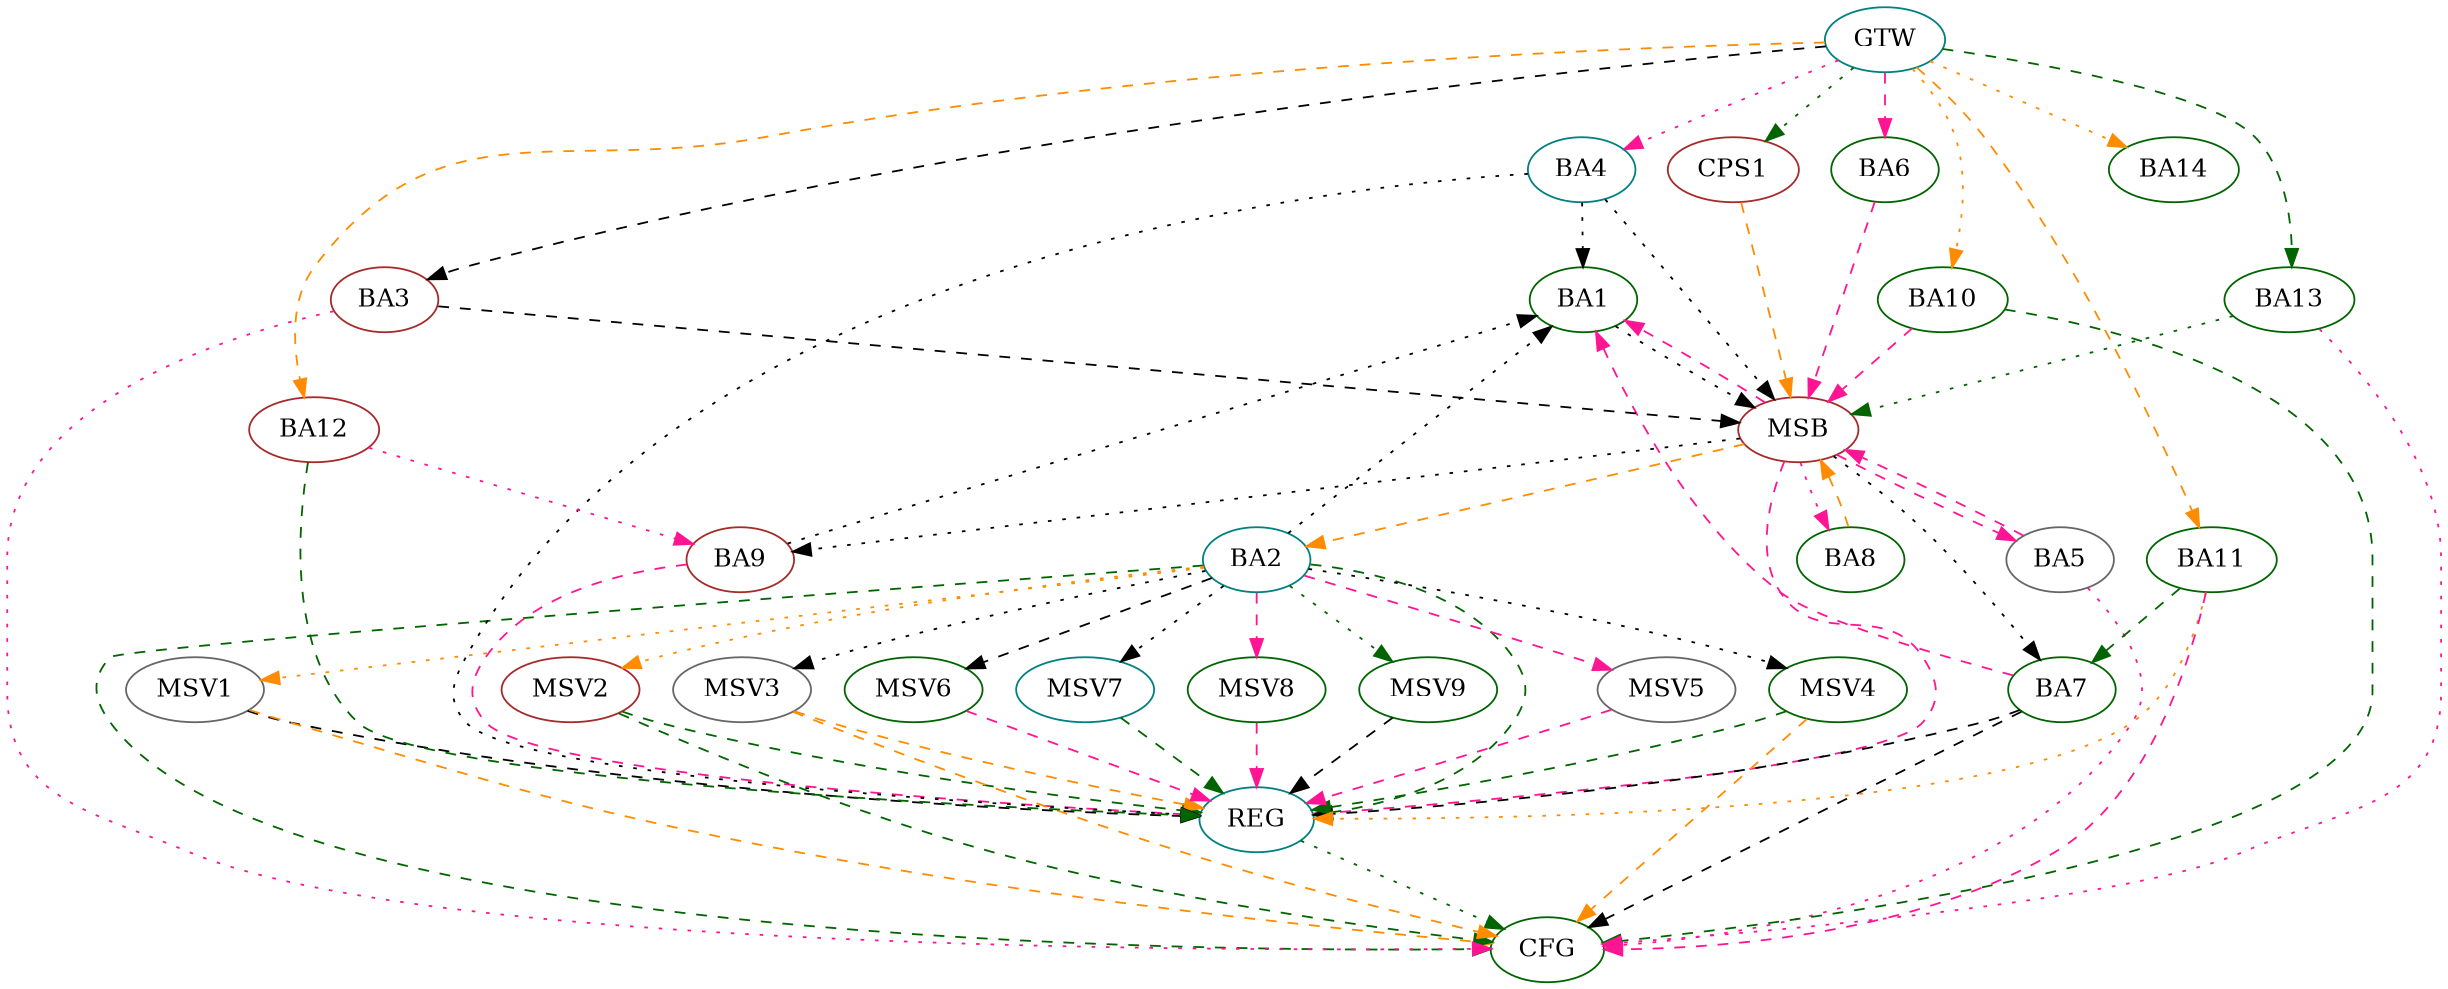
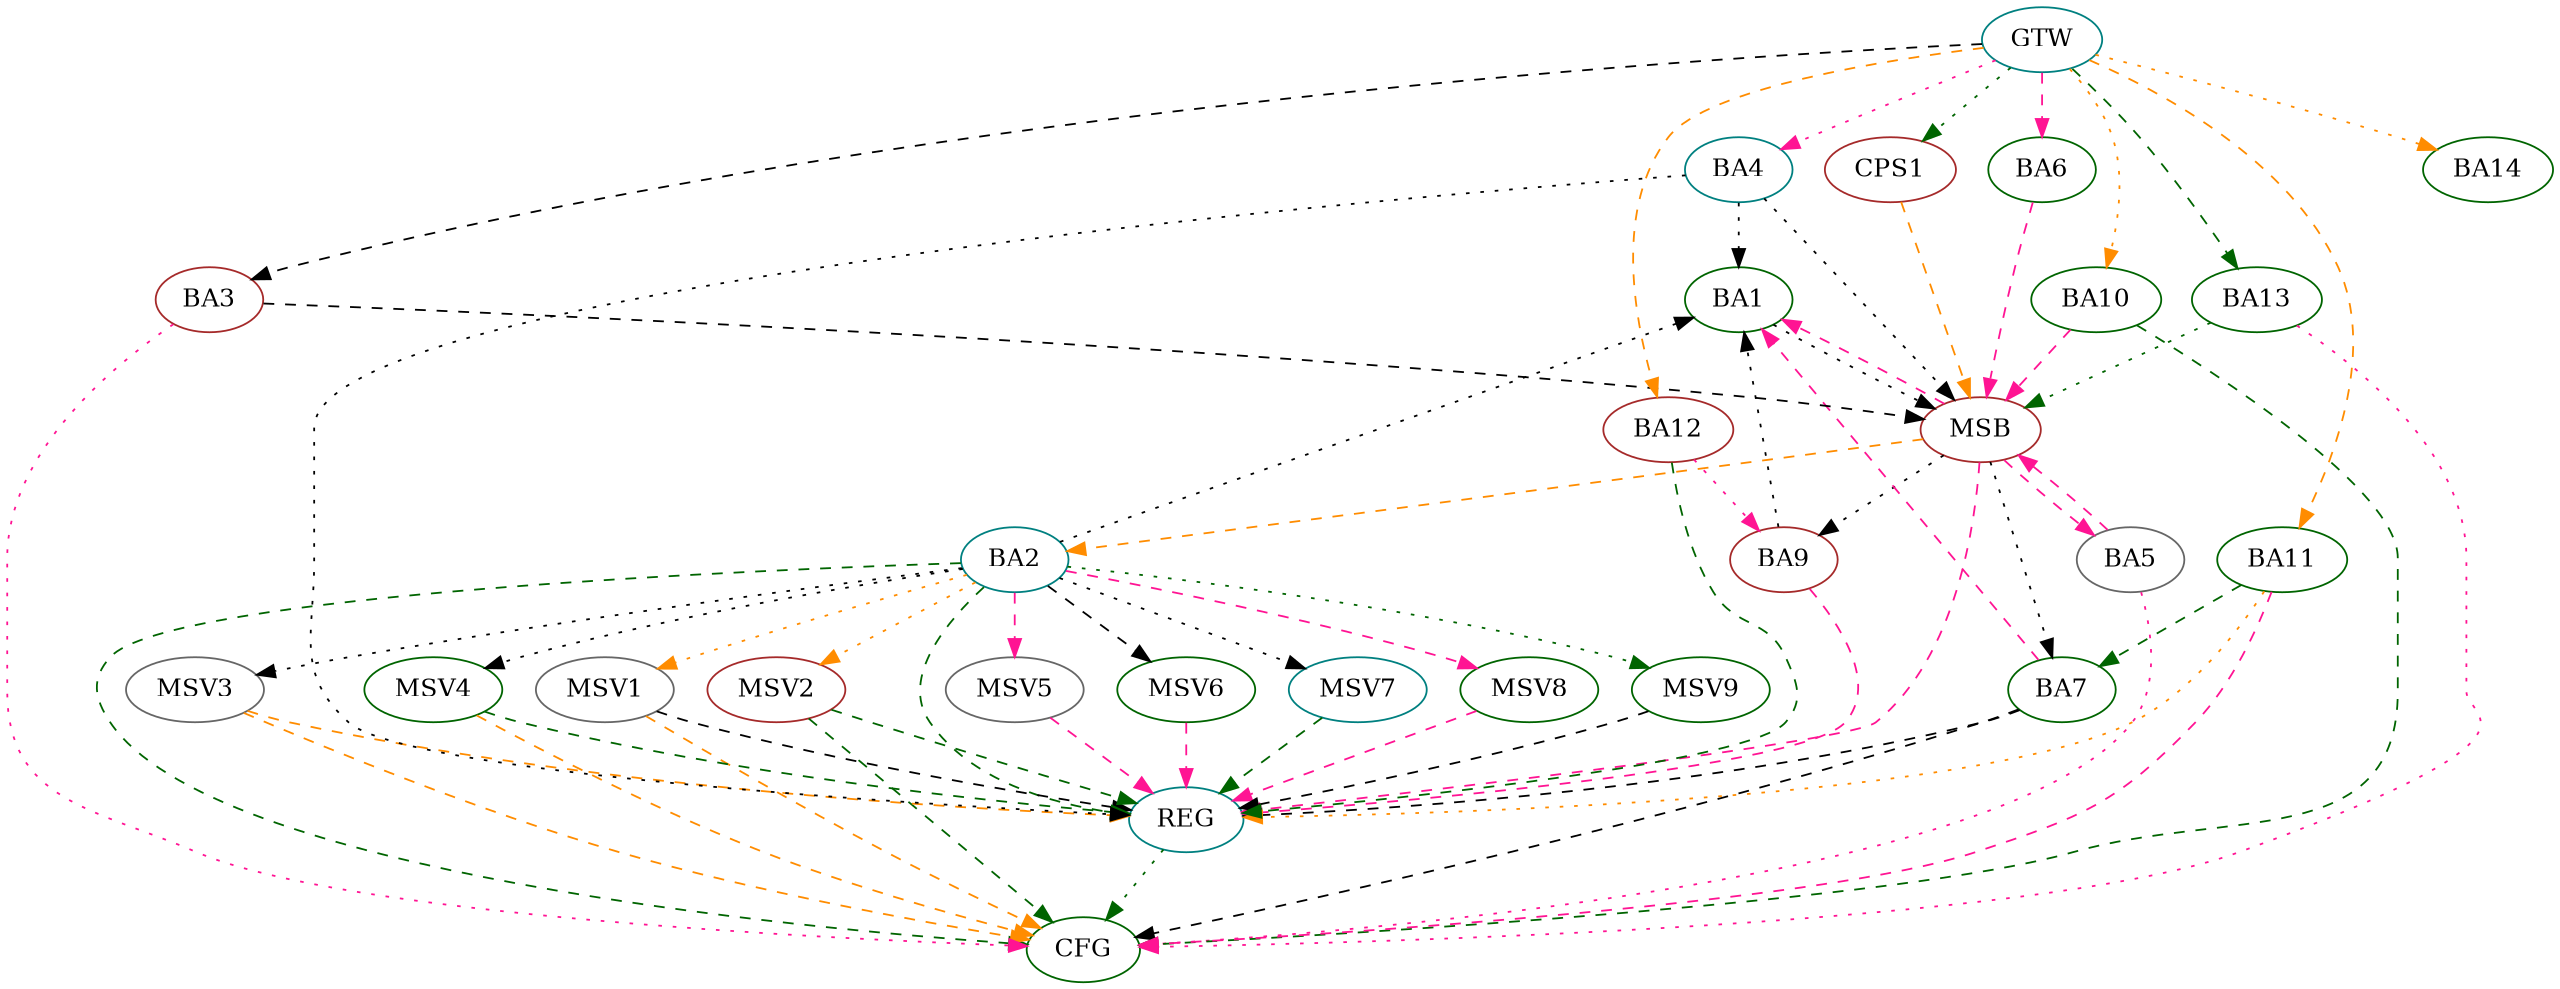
(1851, 560) -> none
